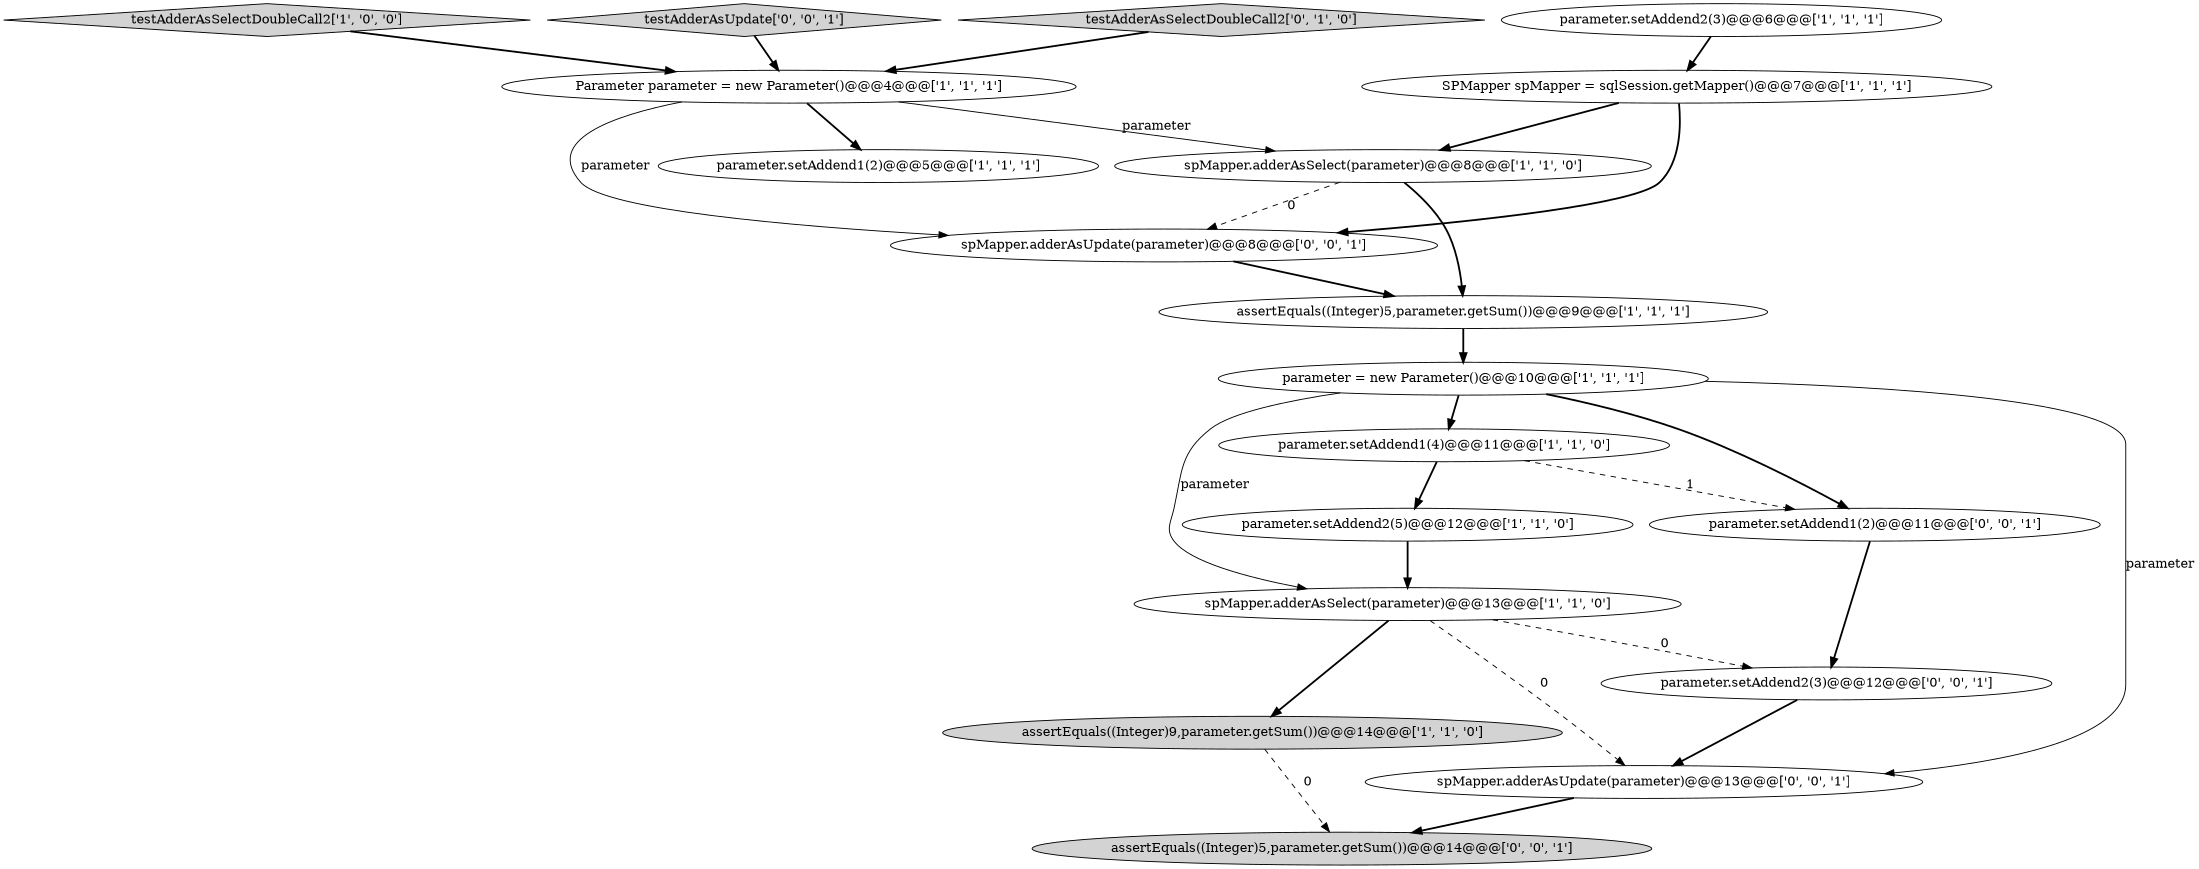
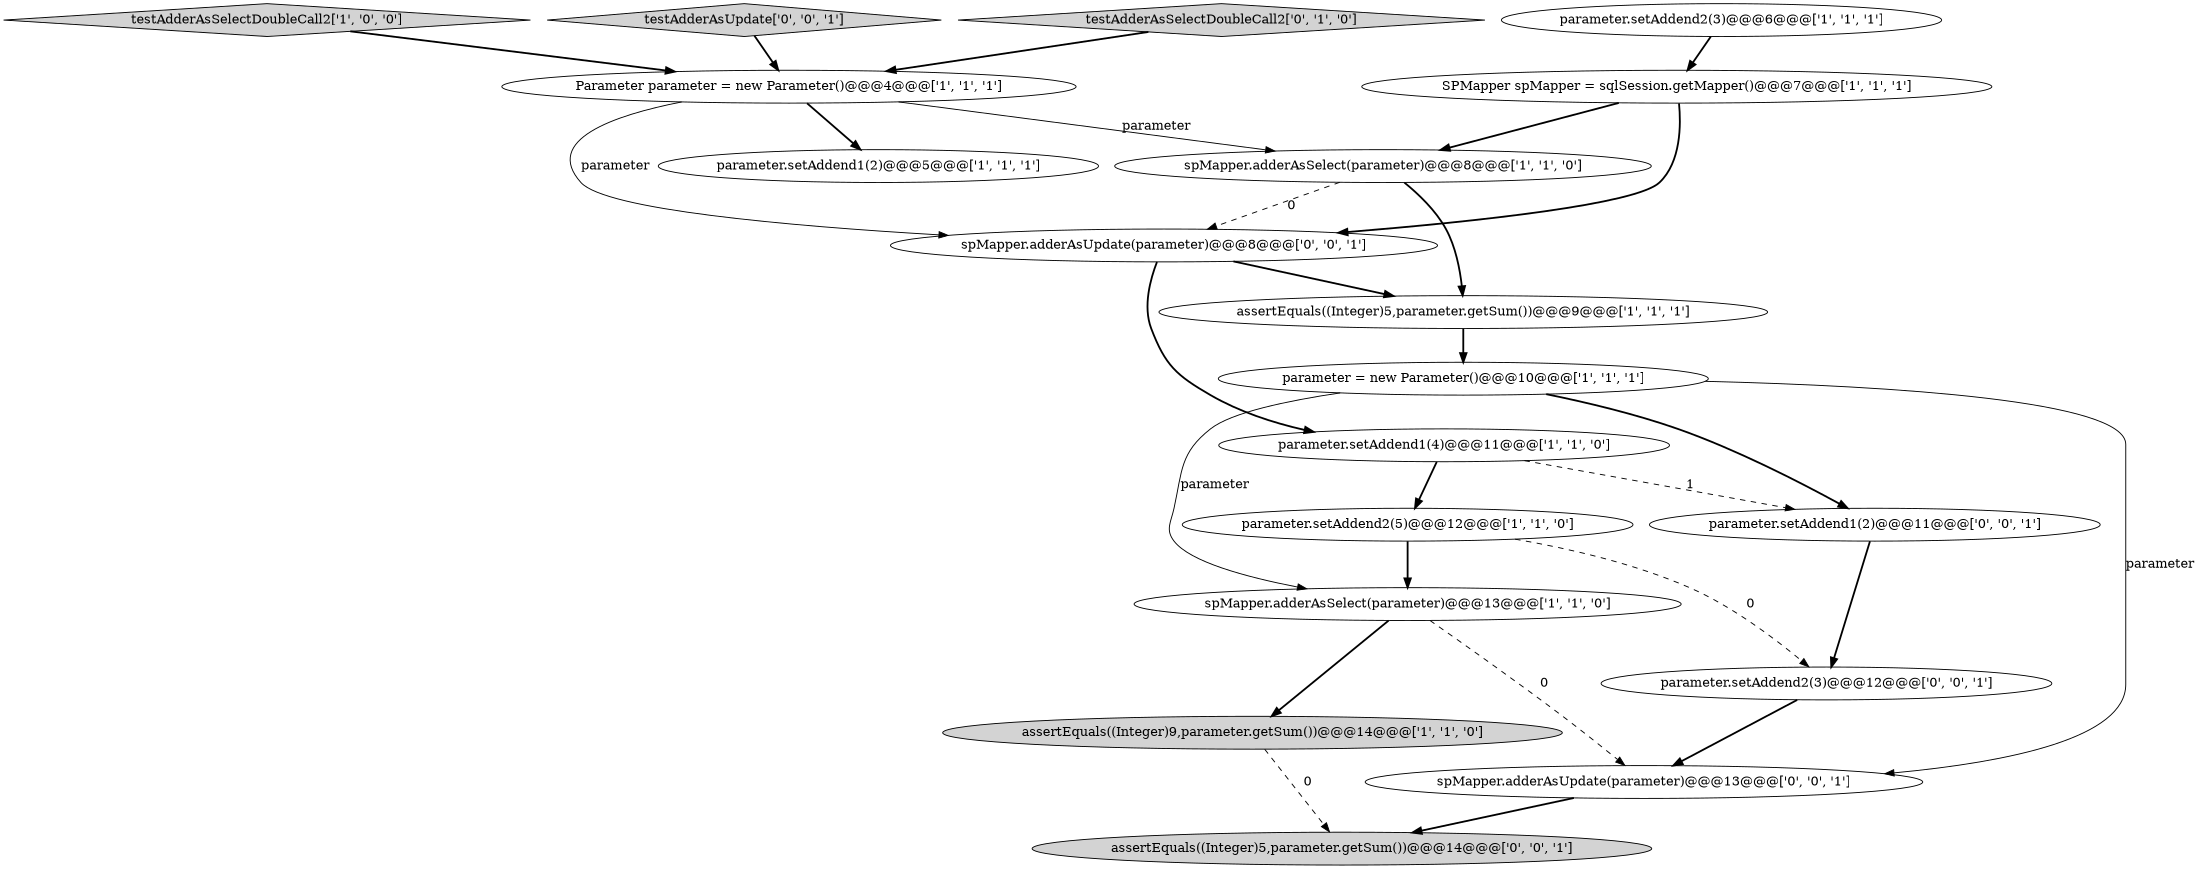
(1455, 408) -> (1186, 379)
(1618, 642) -> (1668, 579)
